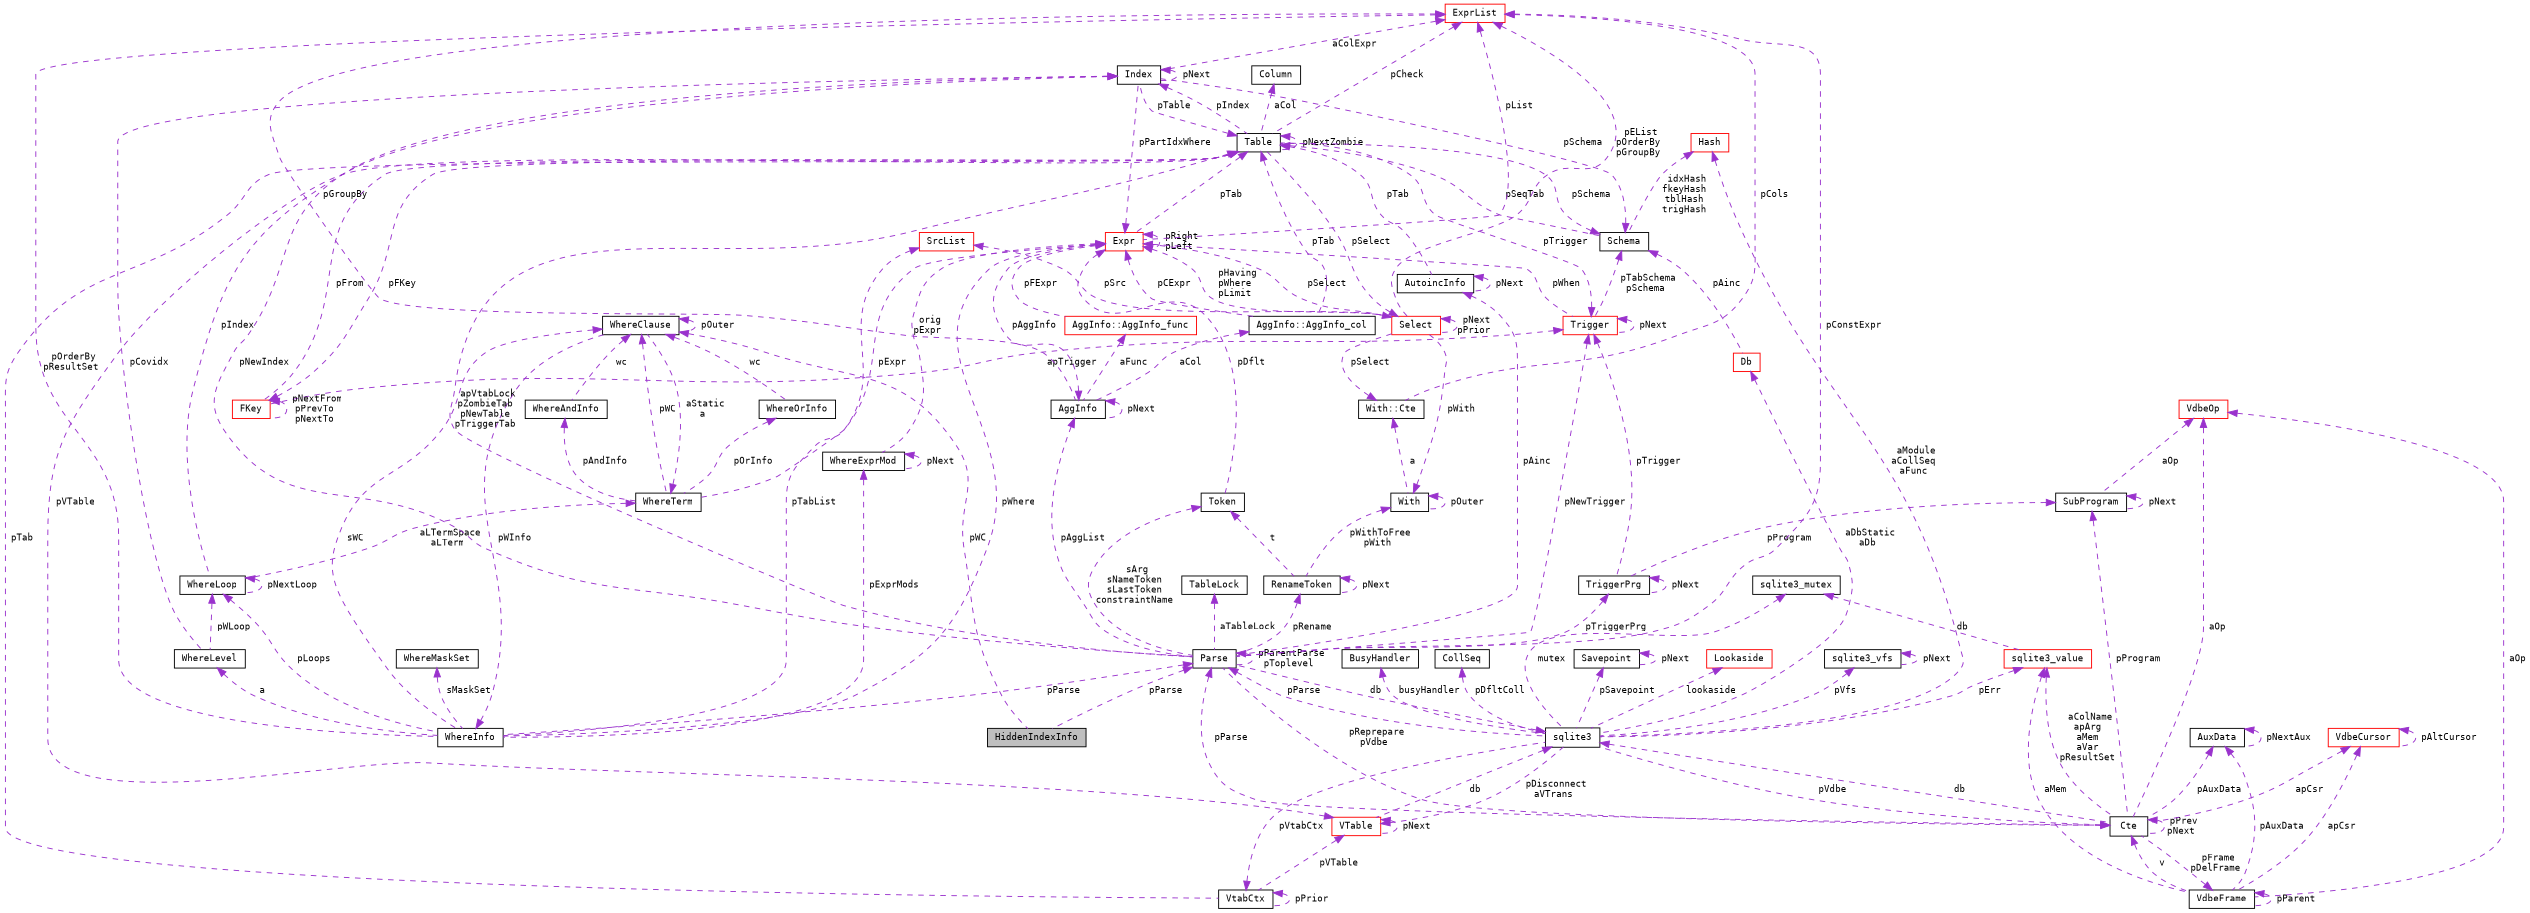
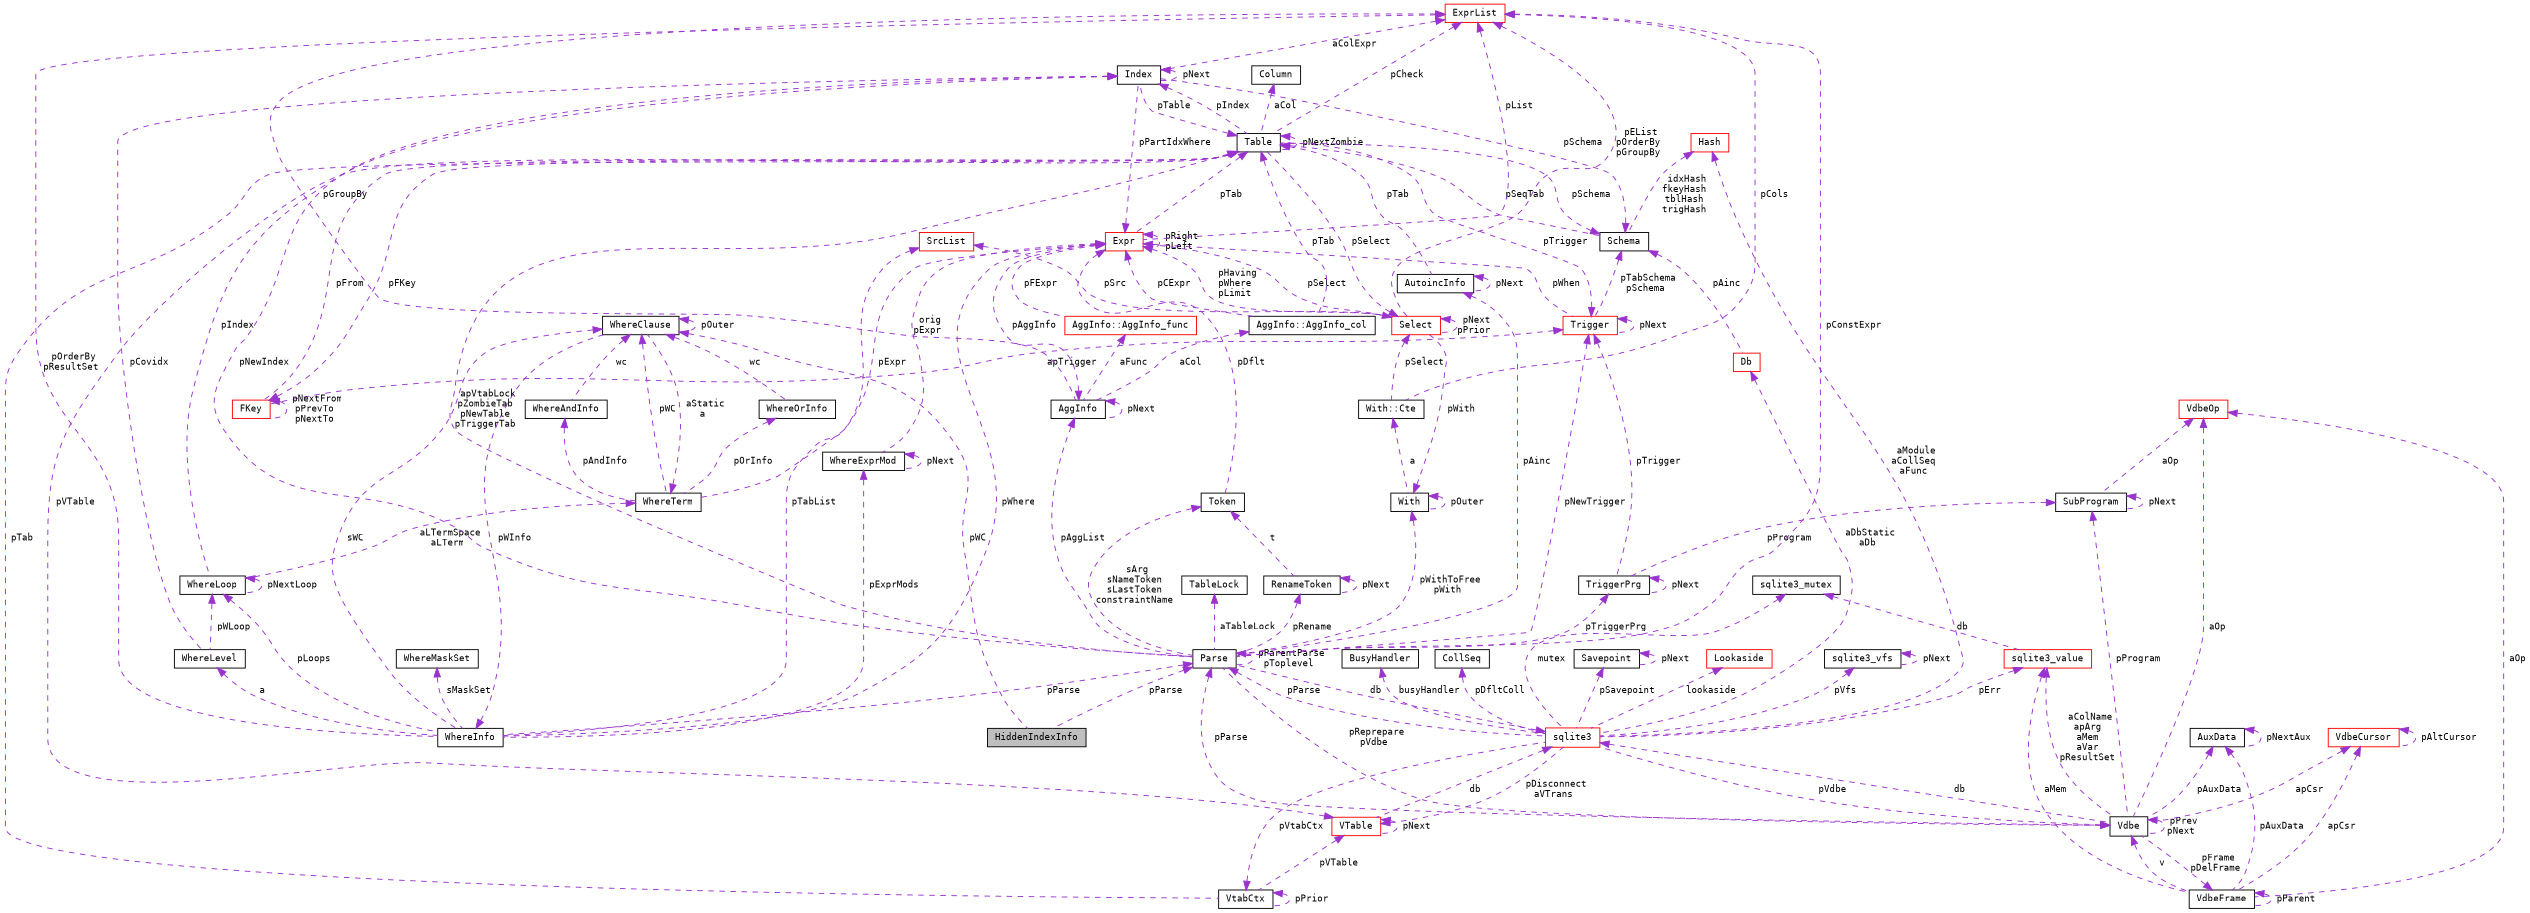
(1344, 354) -> (1395, 371)
(1337, 535) -> (1363, 626)
(1573, 738) -> (1573, 738)
(2129, 826) -> (2129, 826)
